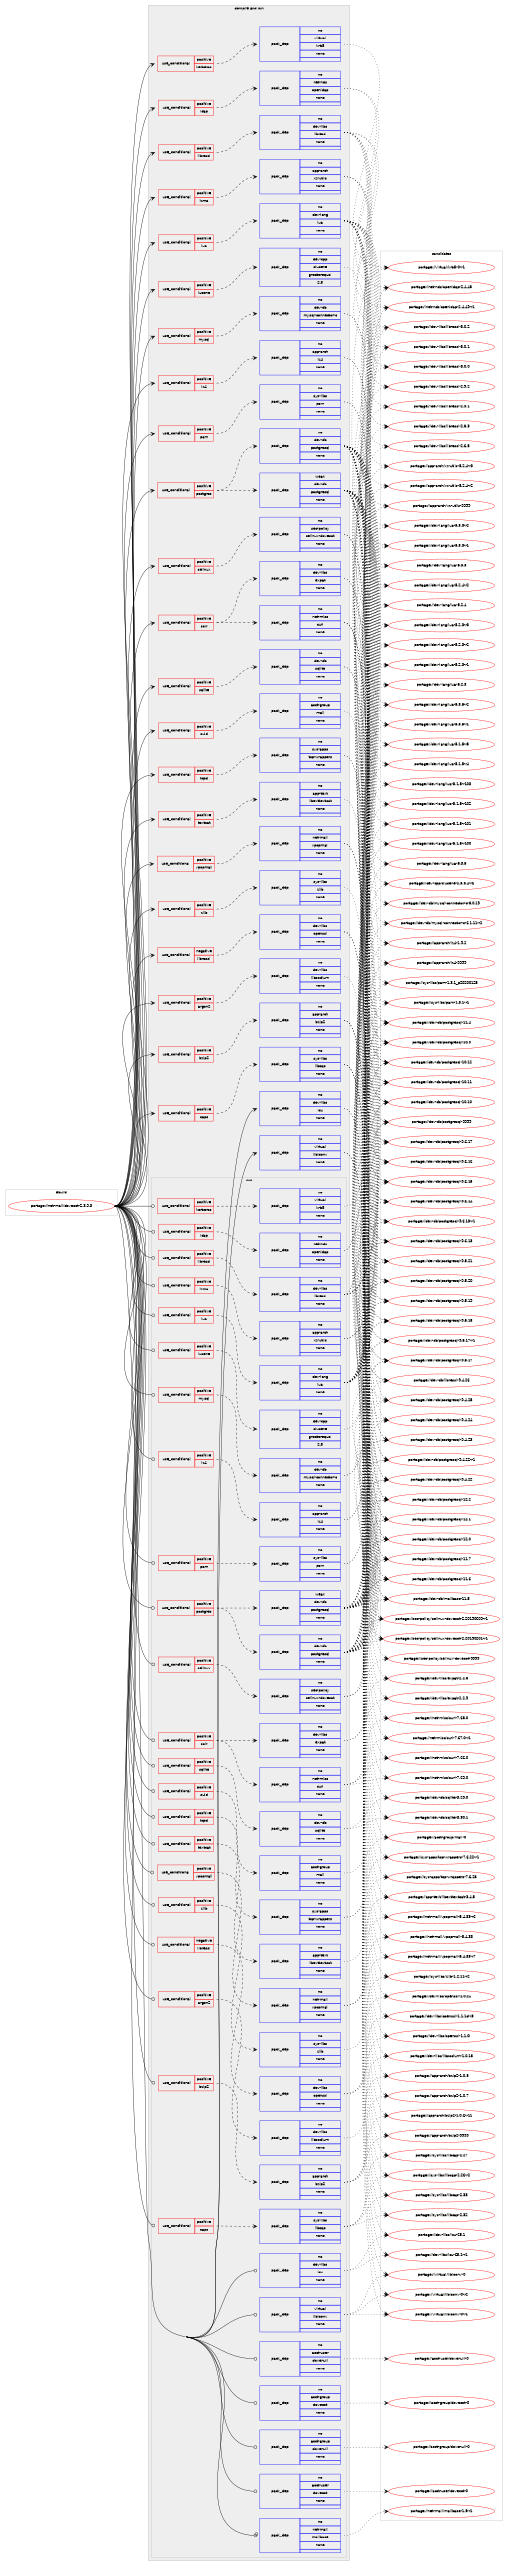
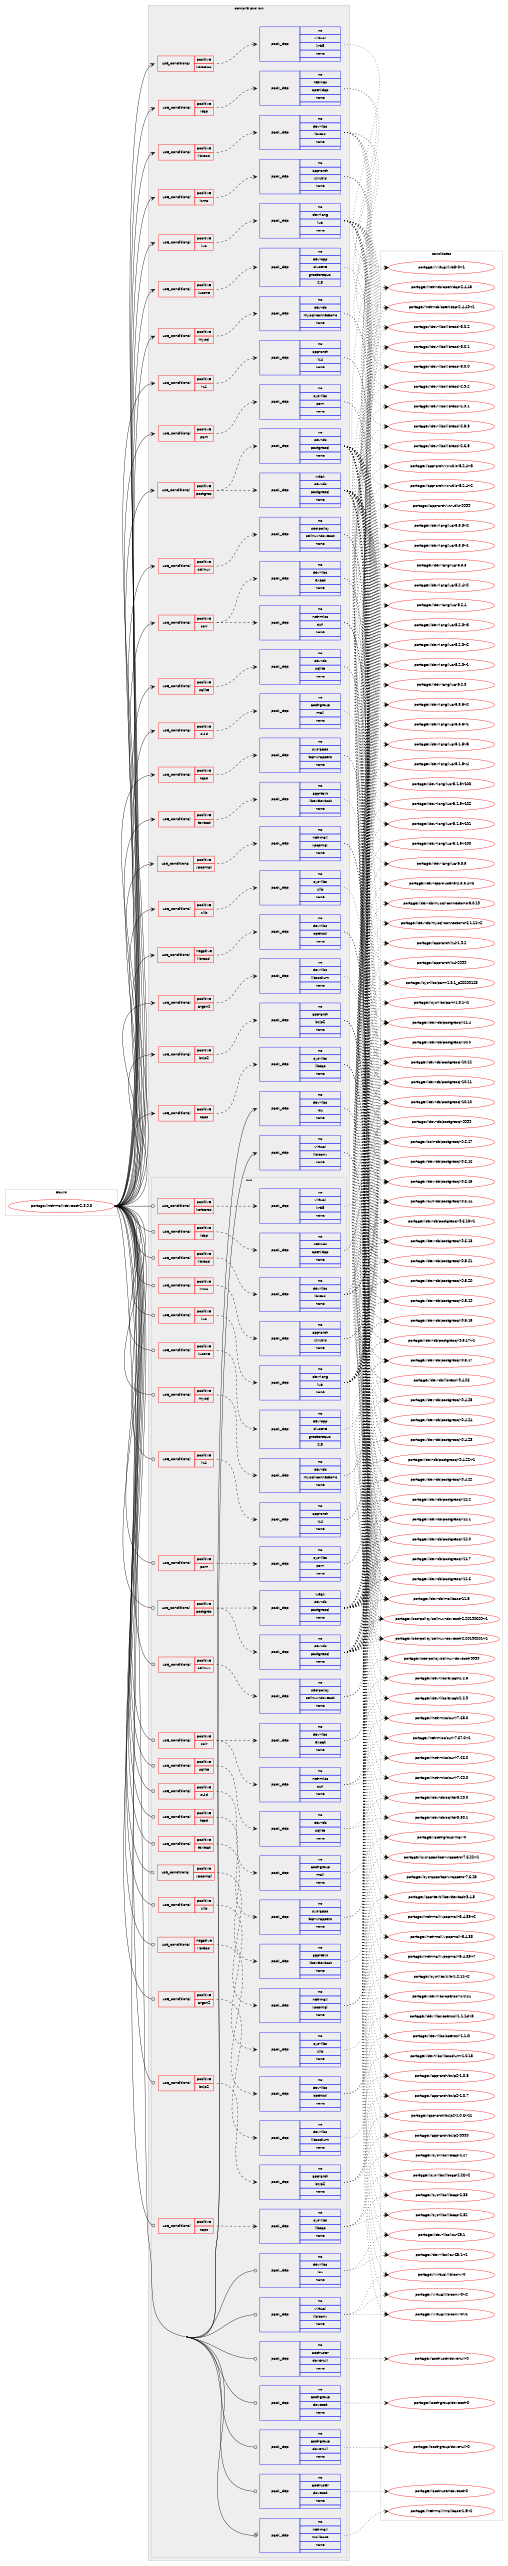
(442, 1142) -> (442, 1142)
(442, 1202) -> (442, 1202)
